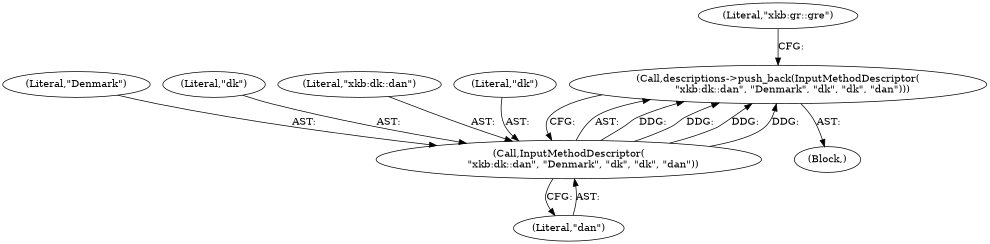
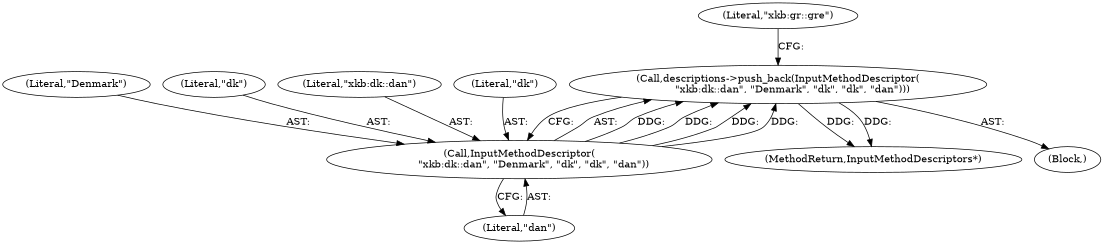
none -> (873, 160)
